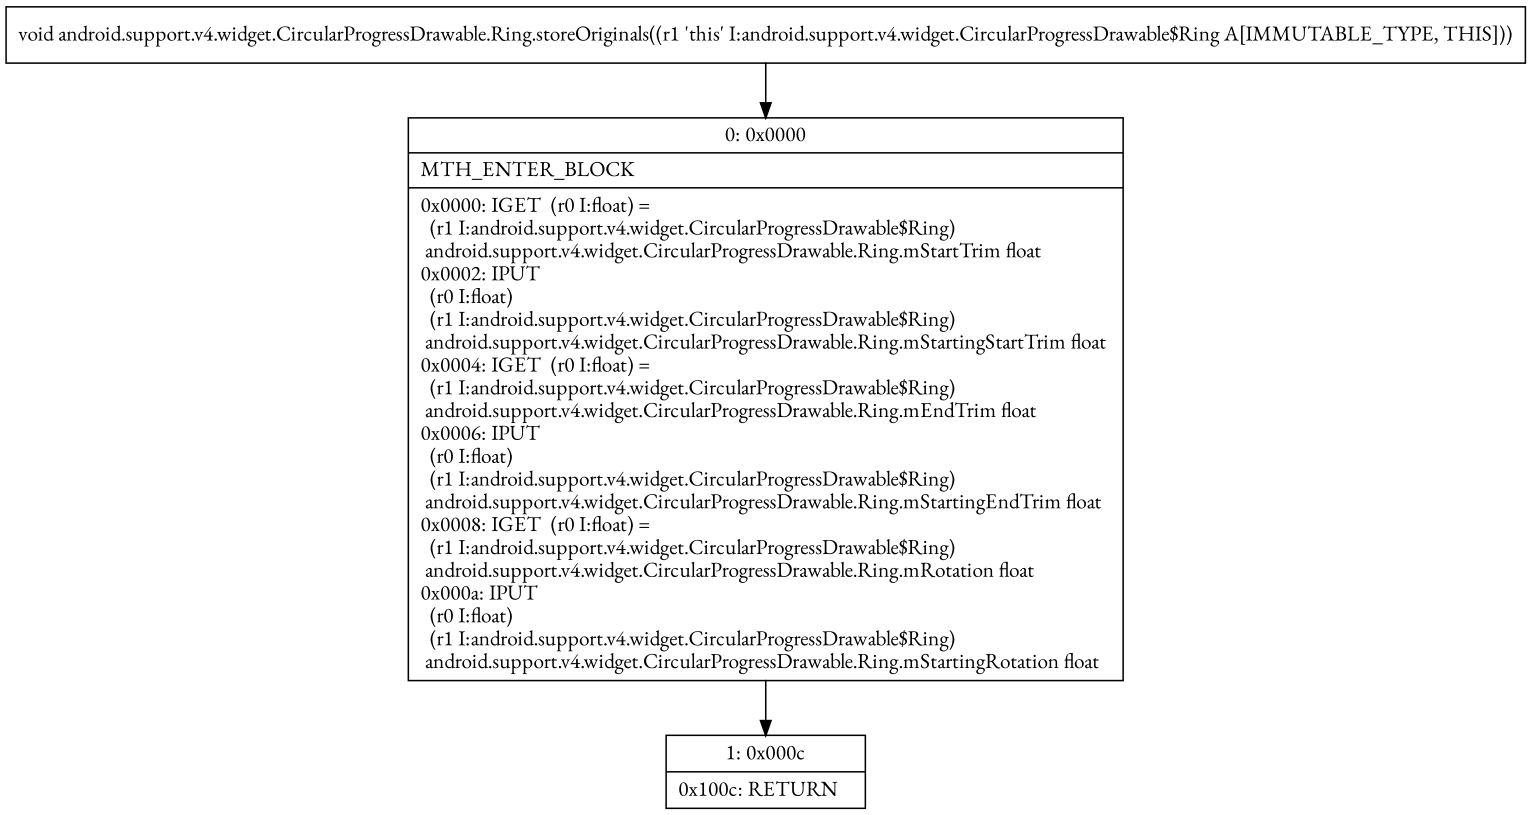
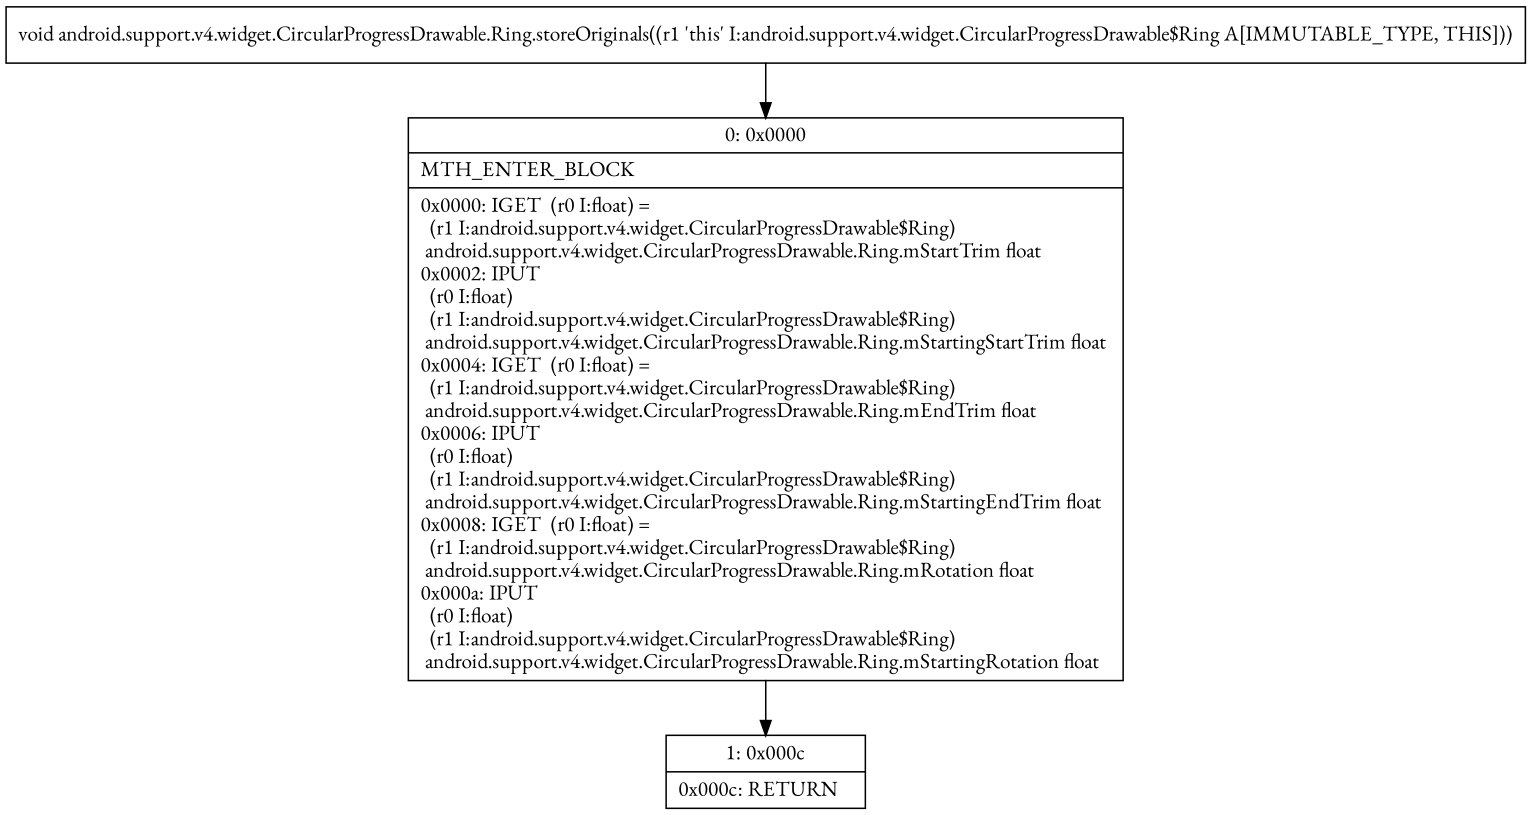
(766, 789) -> (766, 789)
